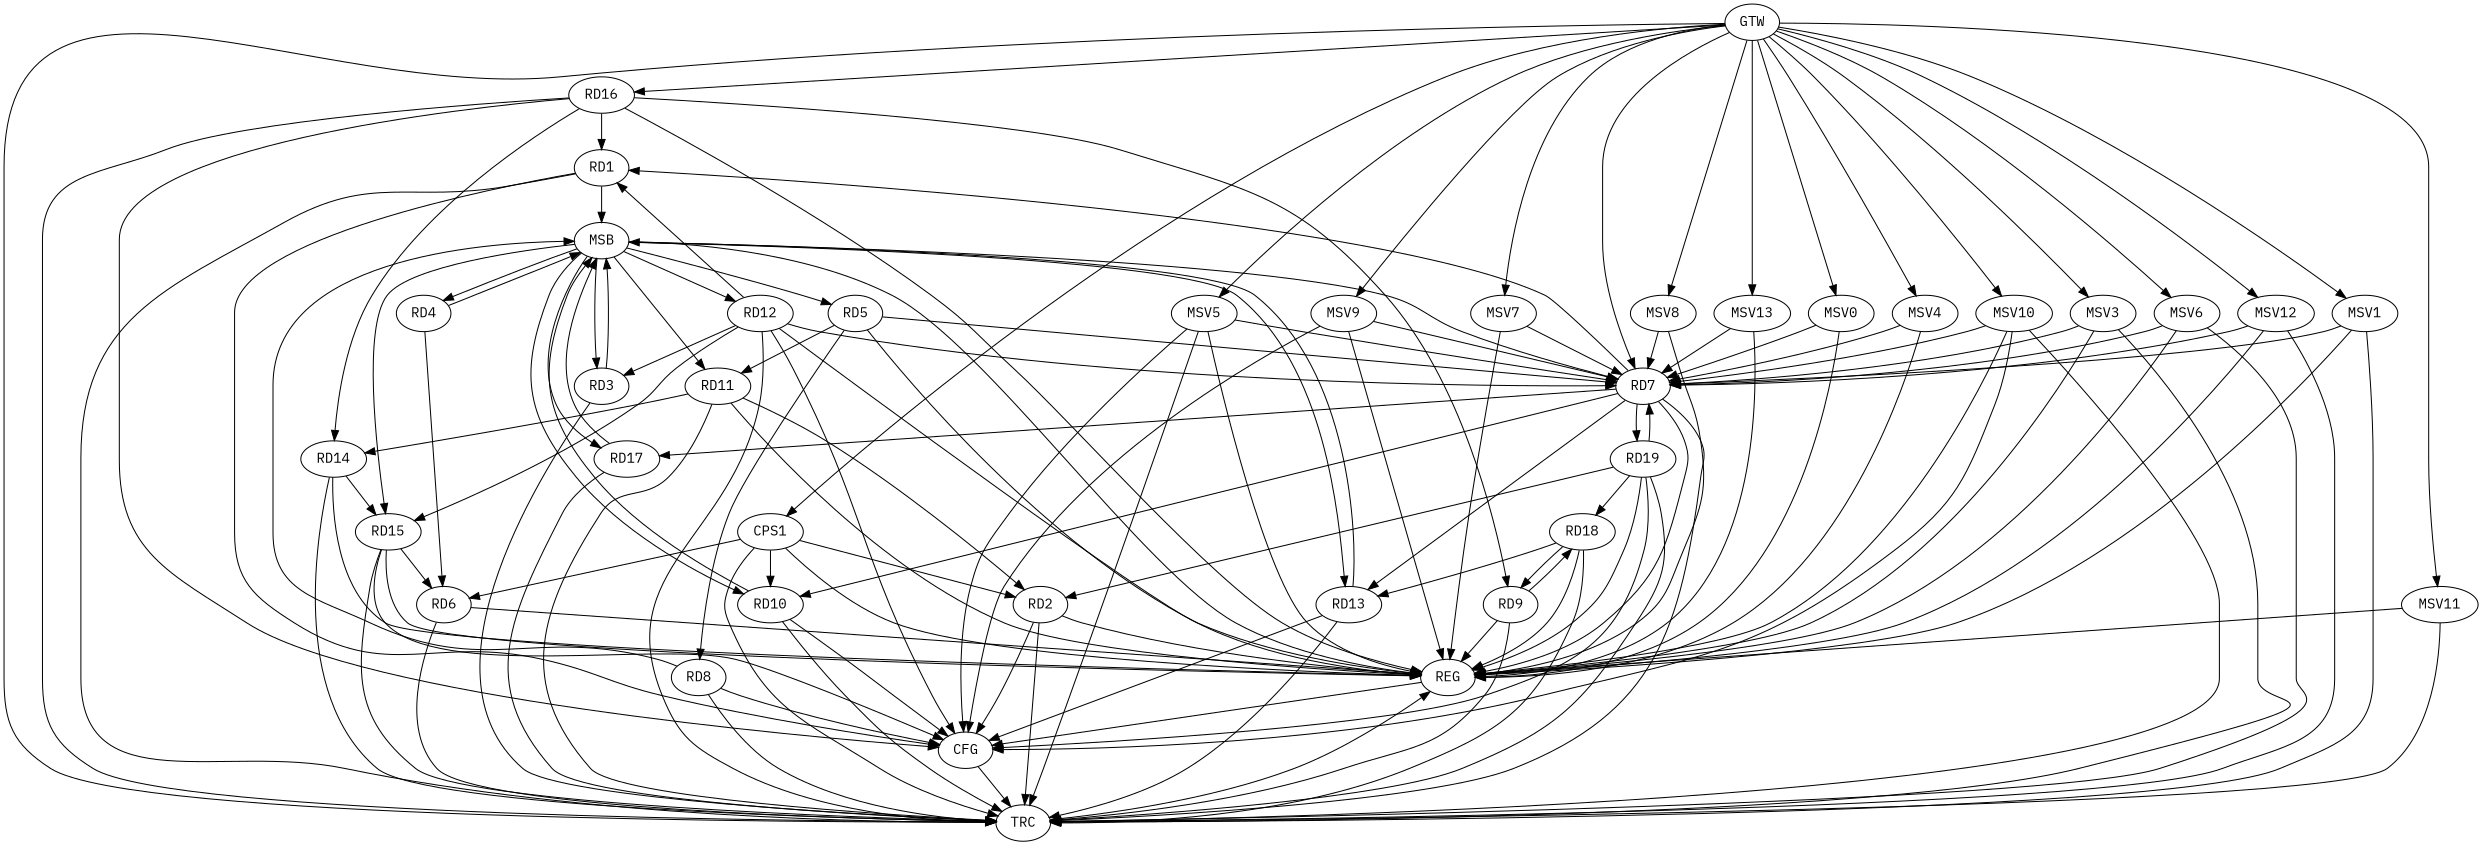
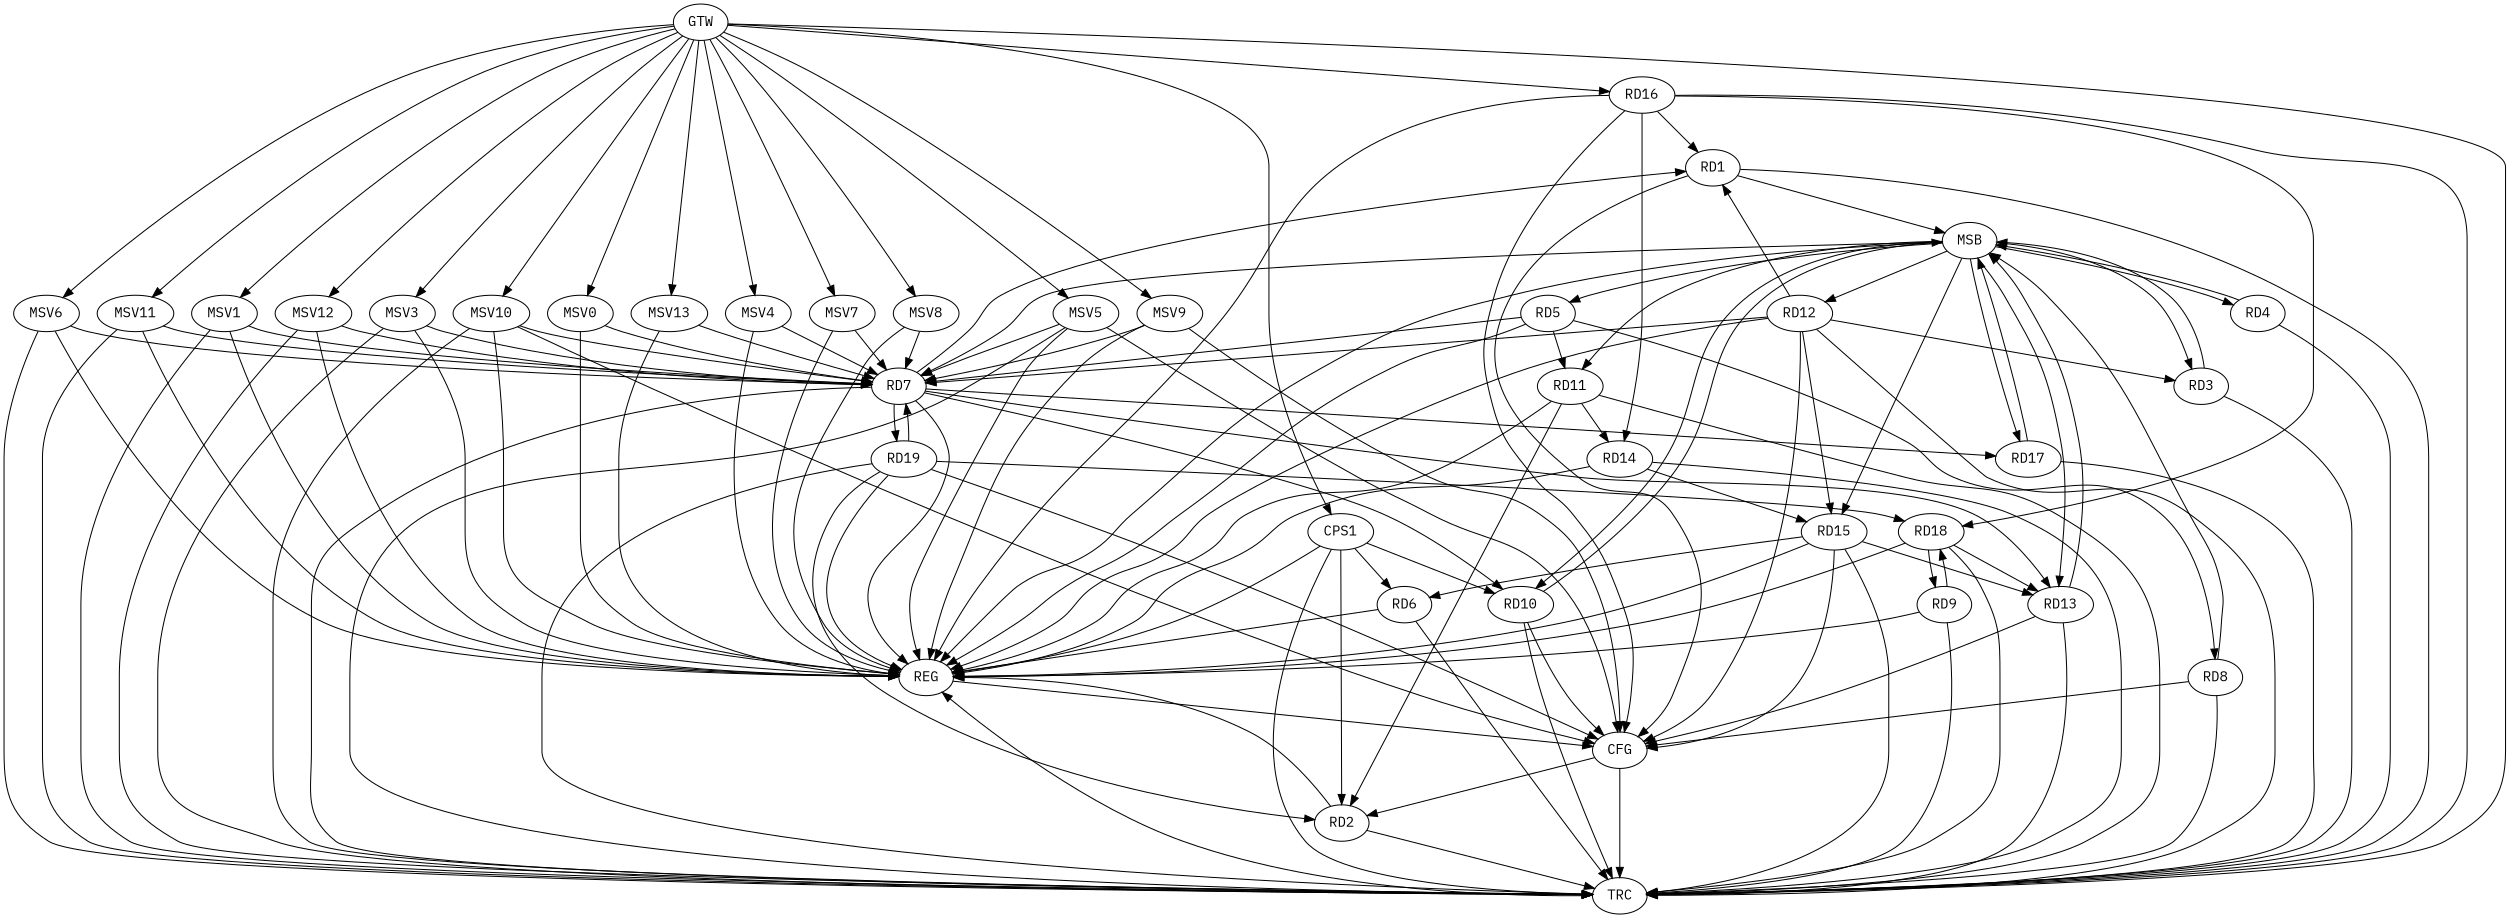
(1603, 168) -> (371, 355)
(1181, 169) -> (2268, 182)
(433, 454) -> (2323, 848)
none -> (1955, 571)
(1010, 675) -> (1486, 785)
